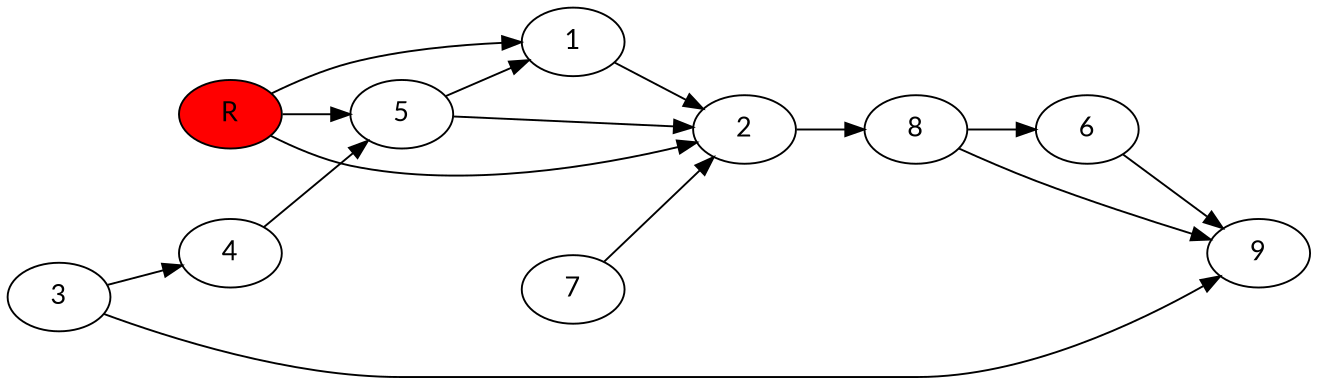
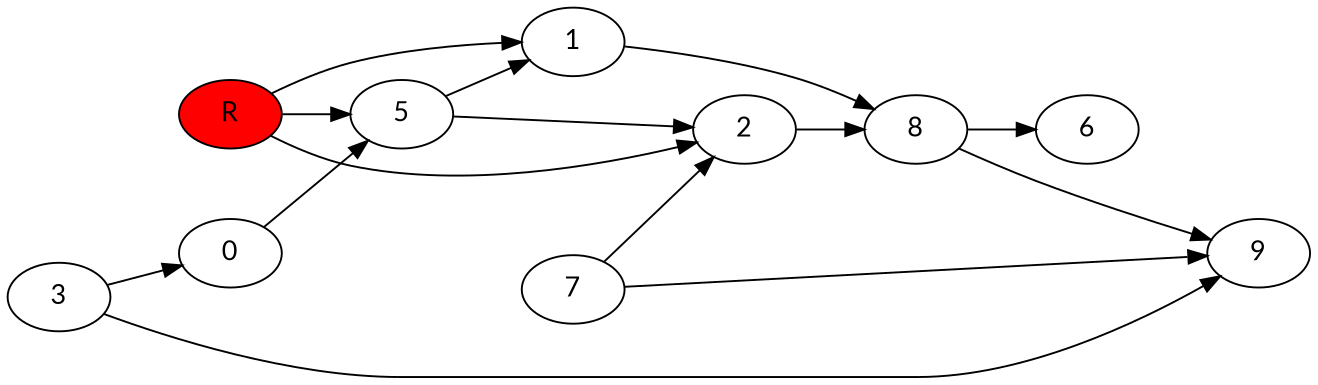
(650, 81) -> (743, 65)
(1165, 185) -> (906, 272)
(230, 253) -> (230, 253)
